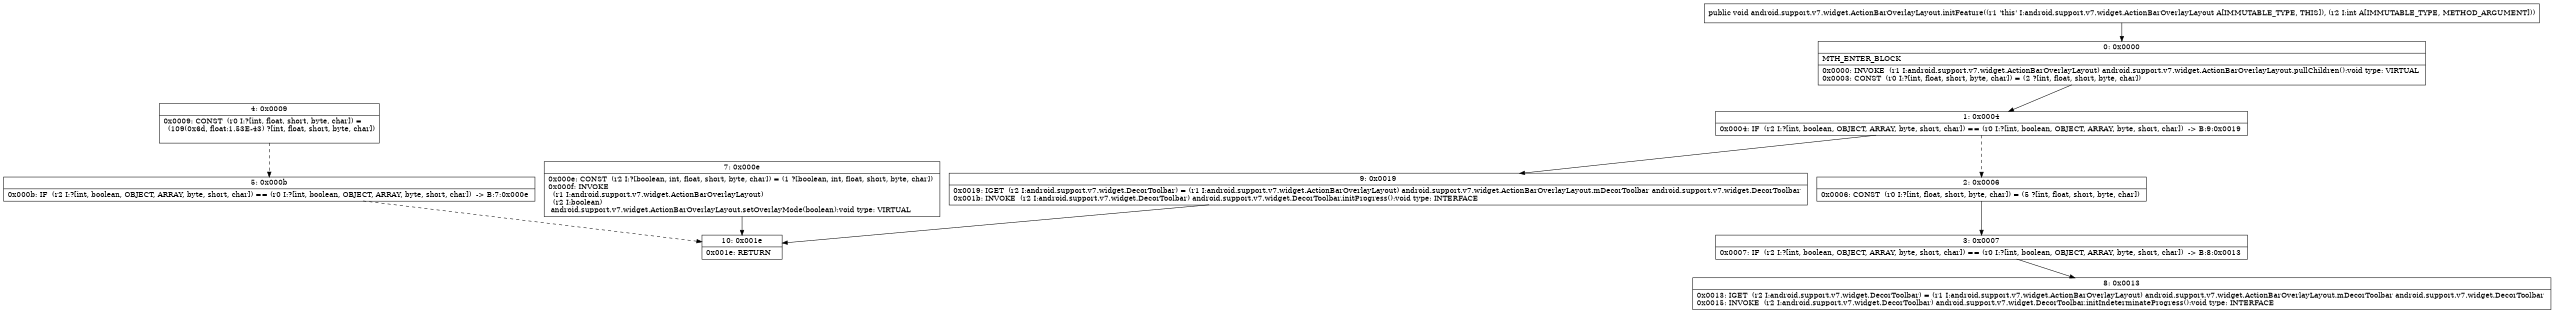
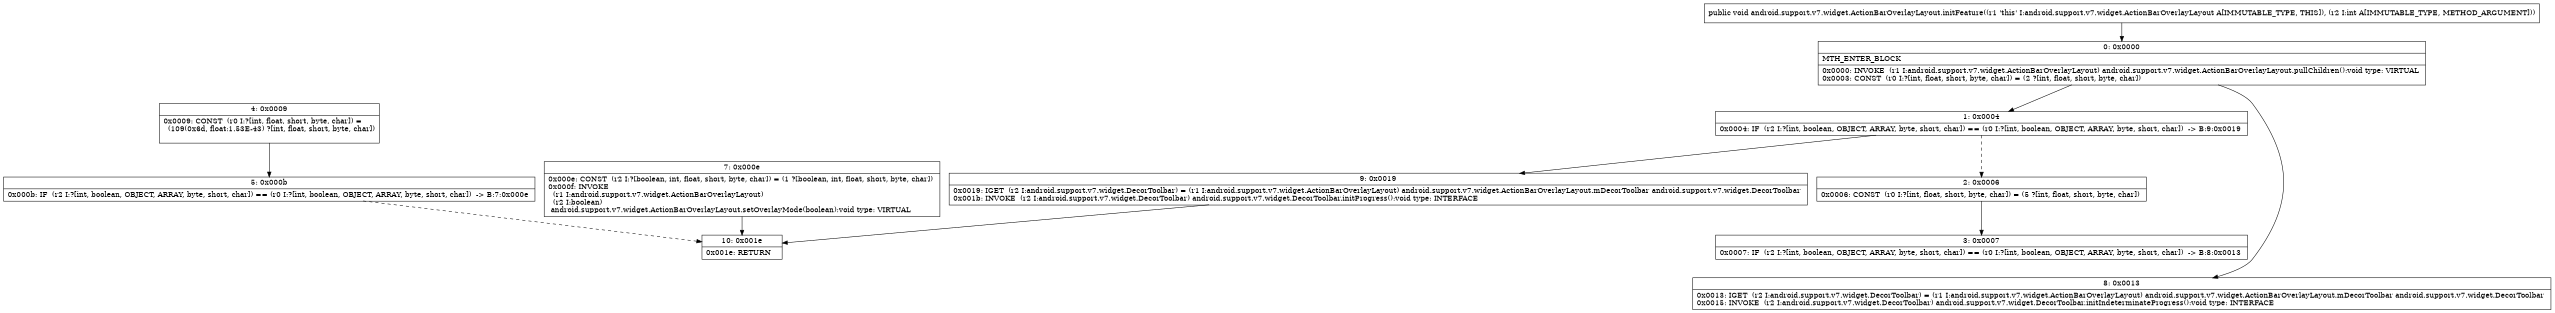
(269, 157) -> (269, 157)
(2043, 268) -> (2284, 181)
